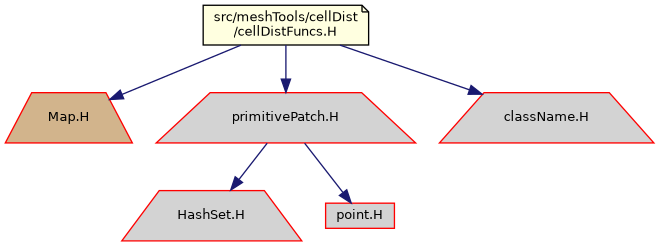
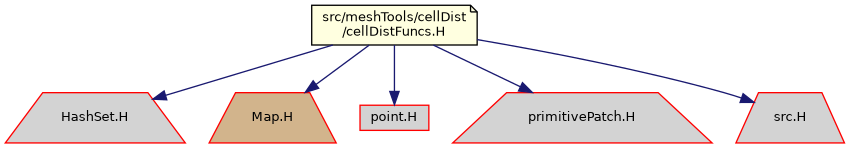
(547, 118) -> (790, 118)
(253, 161) -> (249, 70)
(324, 168) -> (394, 68)
